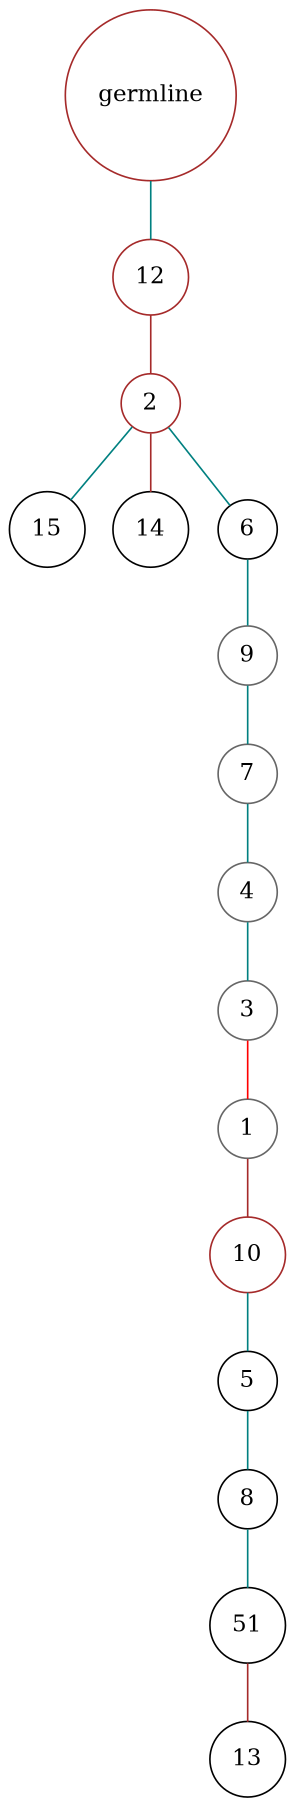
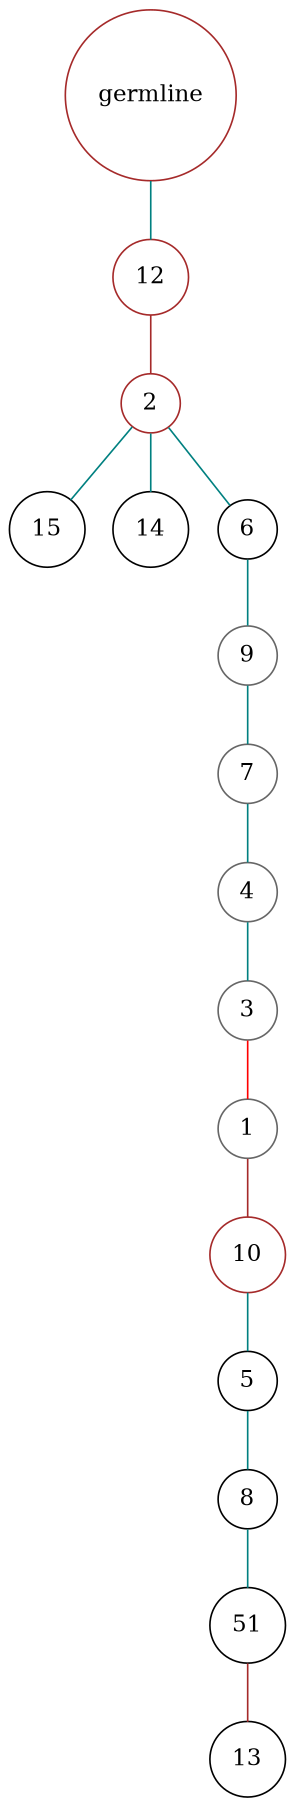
(151, 463) -> (151, 463)
